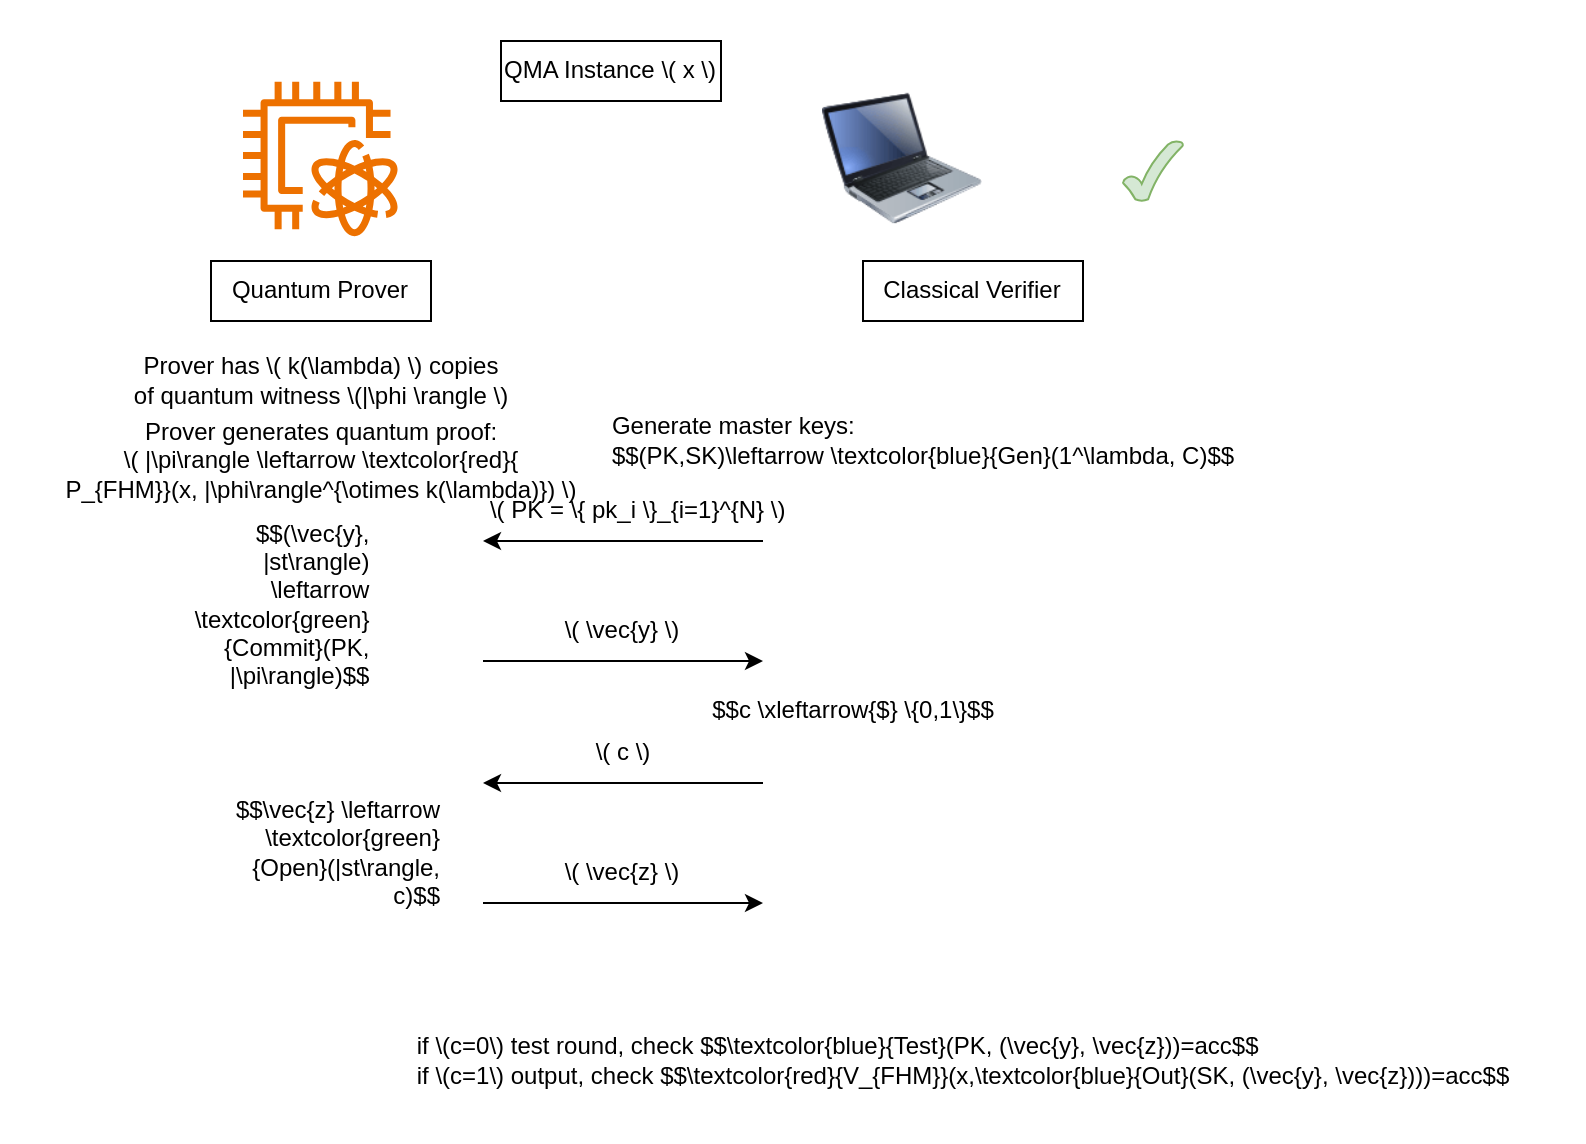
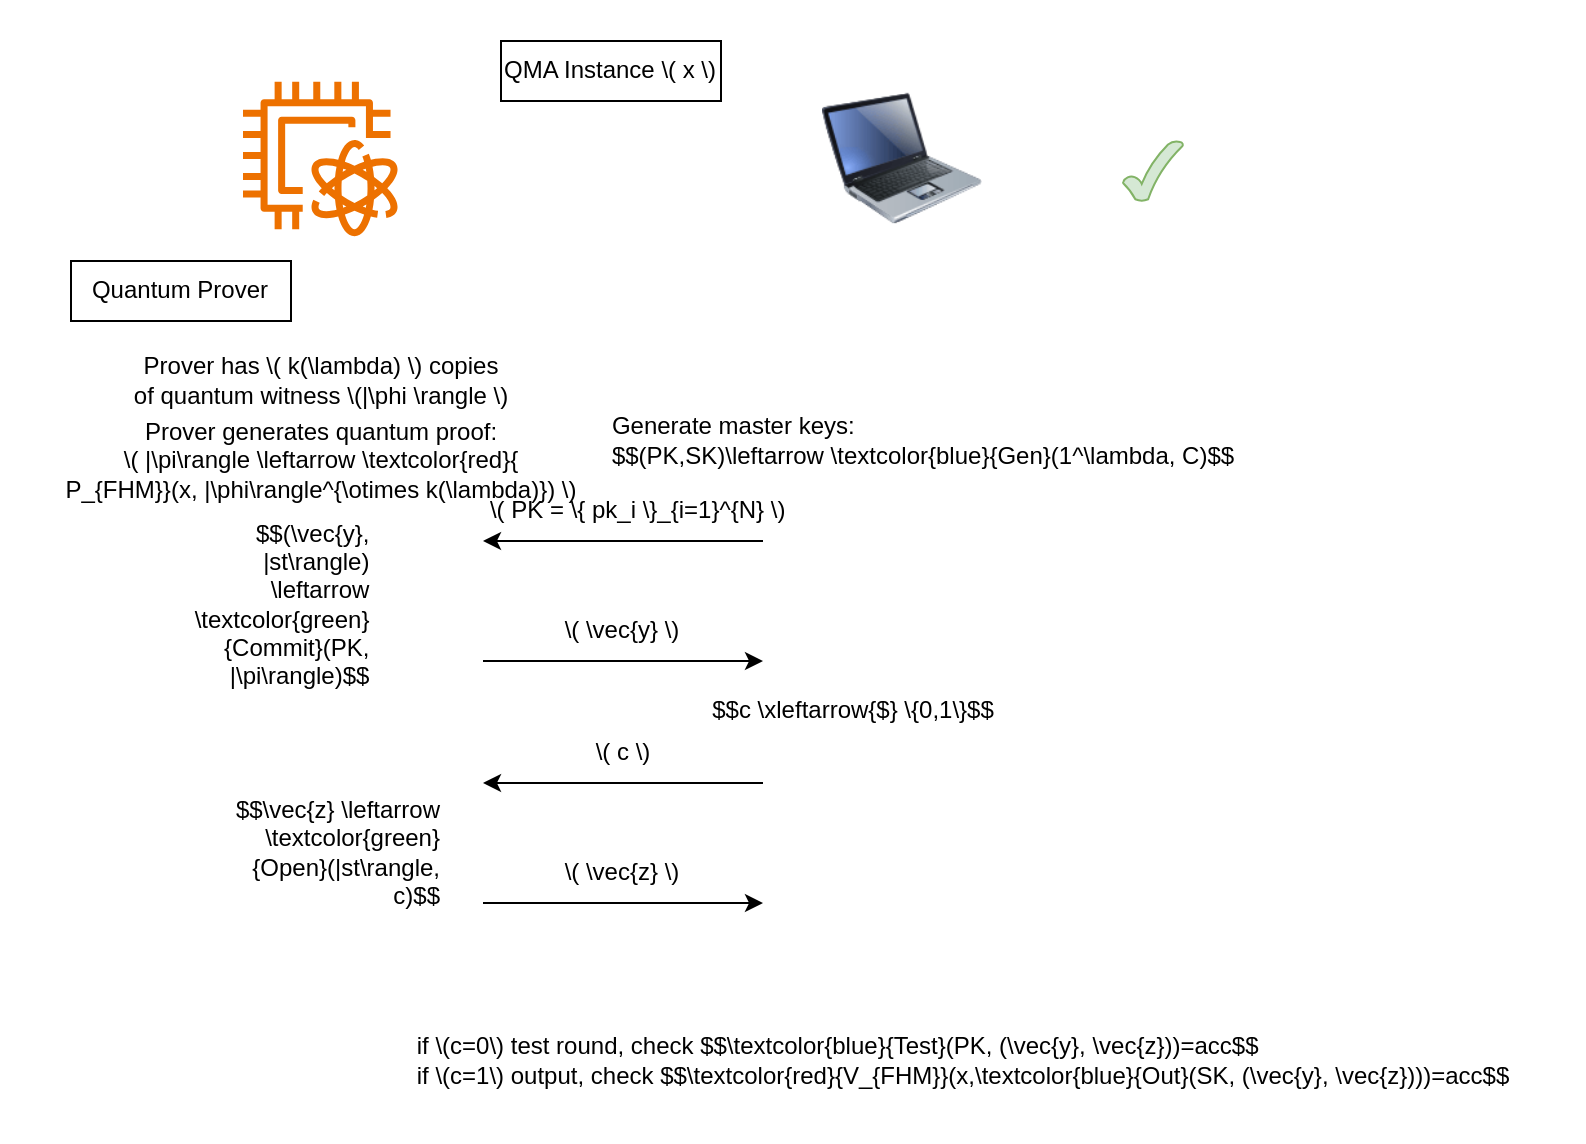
(321, 291) -> (181, 291)
(973, 291) -> none
